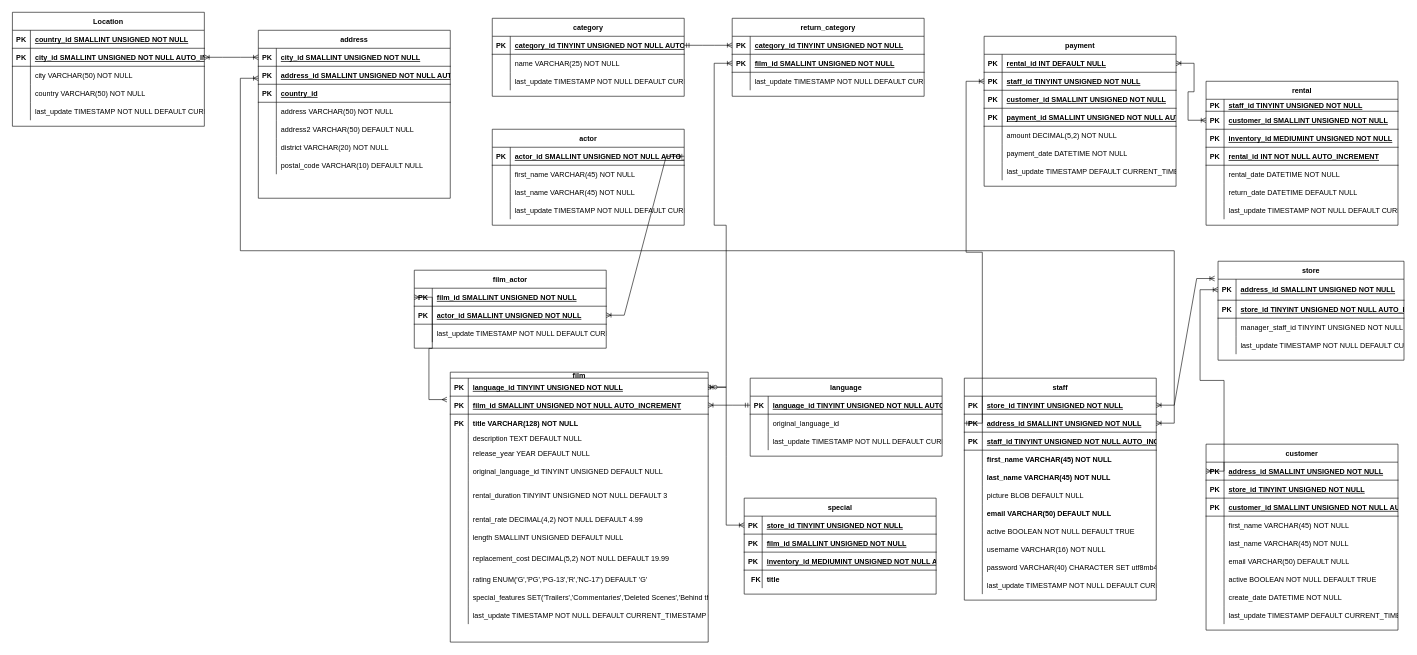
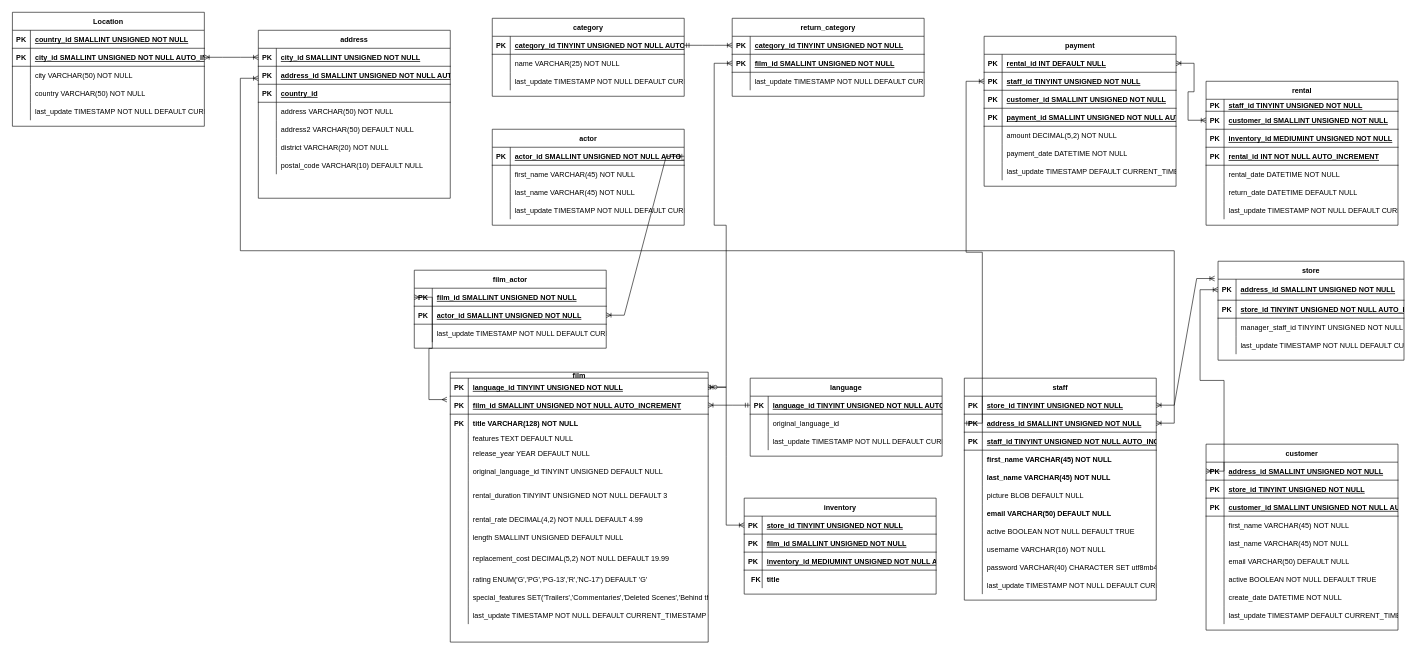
(527, 439) -> (522, 439)
(840, 508) -> (840, 508)
